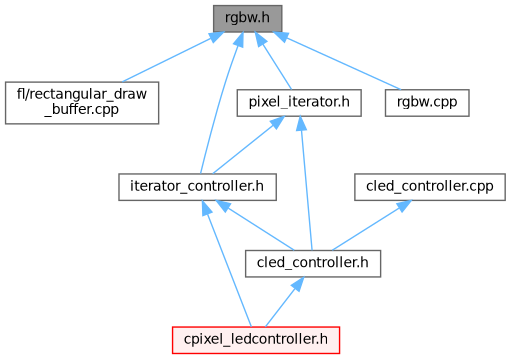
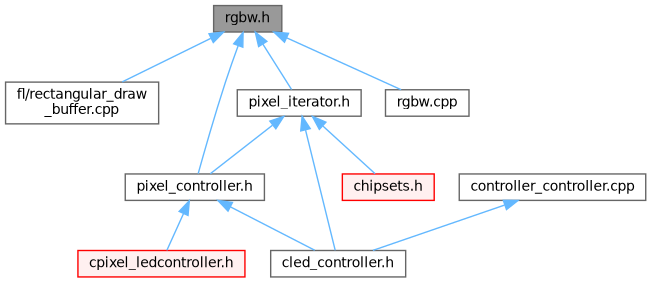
(198, 187) -> (195, 187)
none -> (388, 187)
(430, 187) -> (552, 187)
(280, 308) -> none
